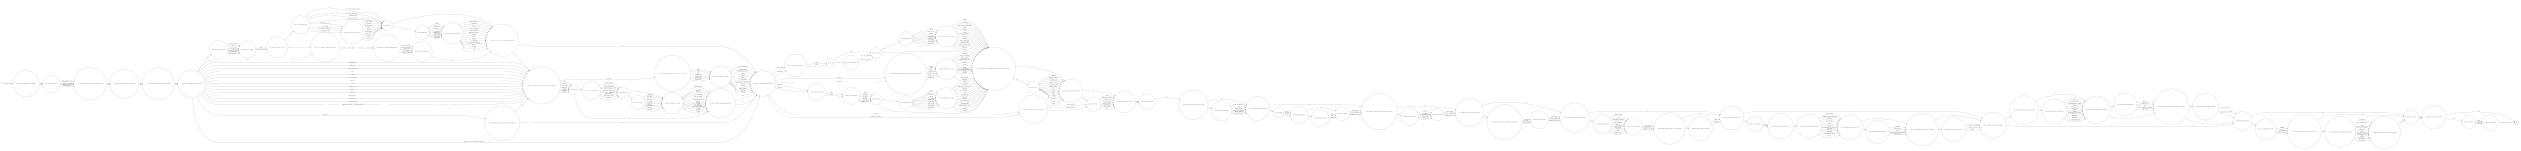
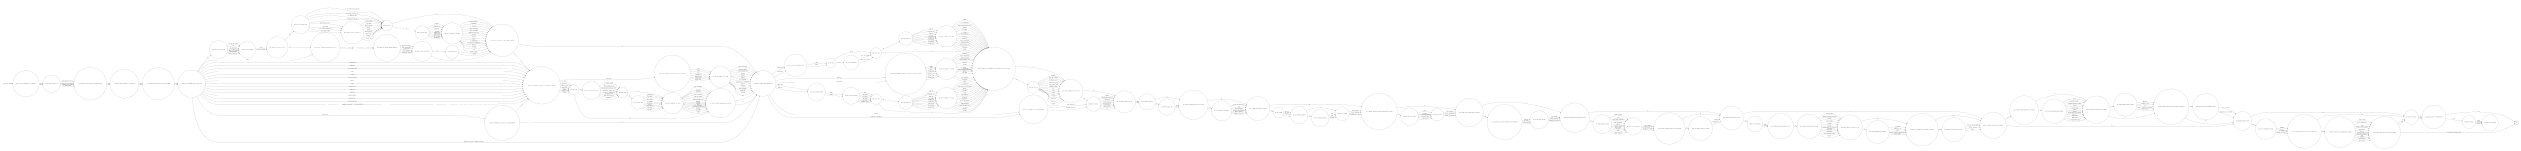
none -> (452, 52)
none -> (1167, 107)
(2506, 123) -> (2458, 133)
